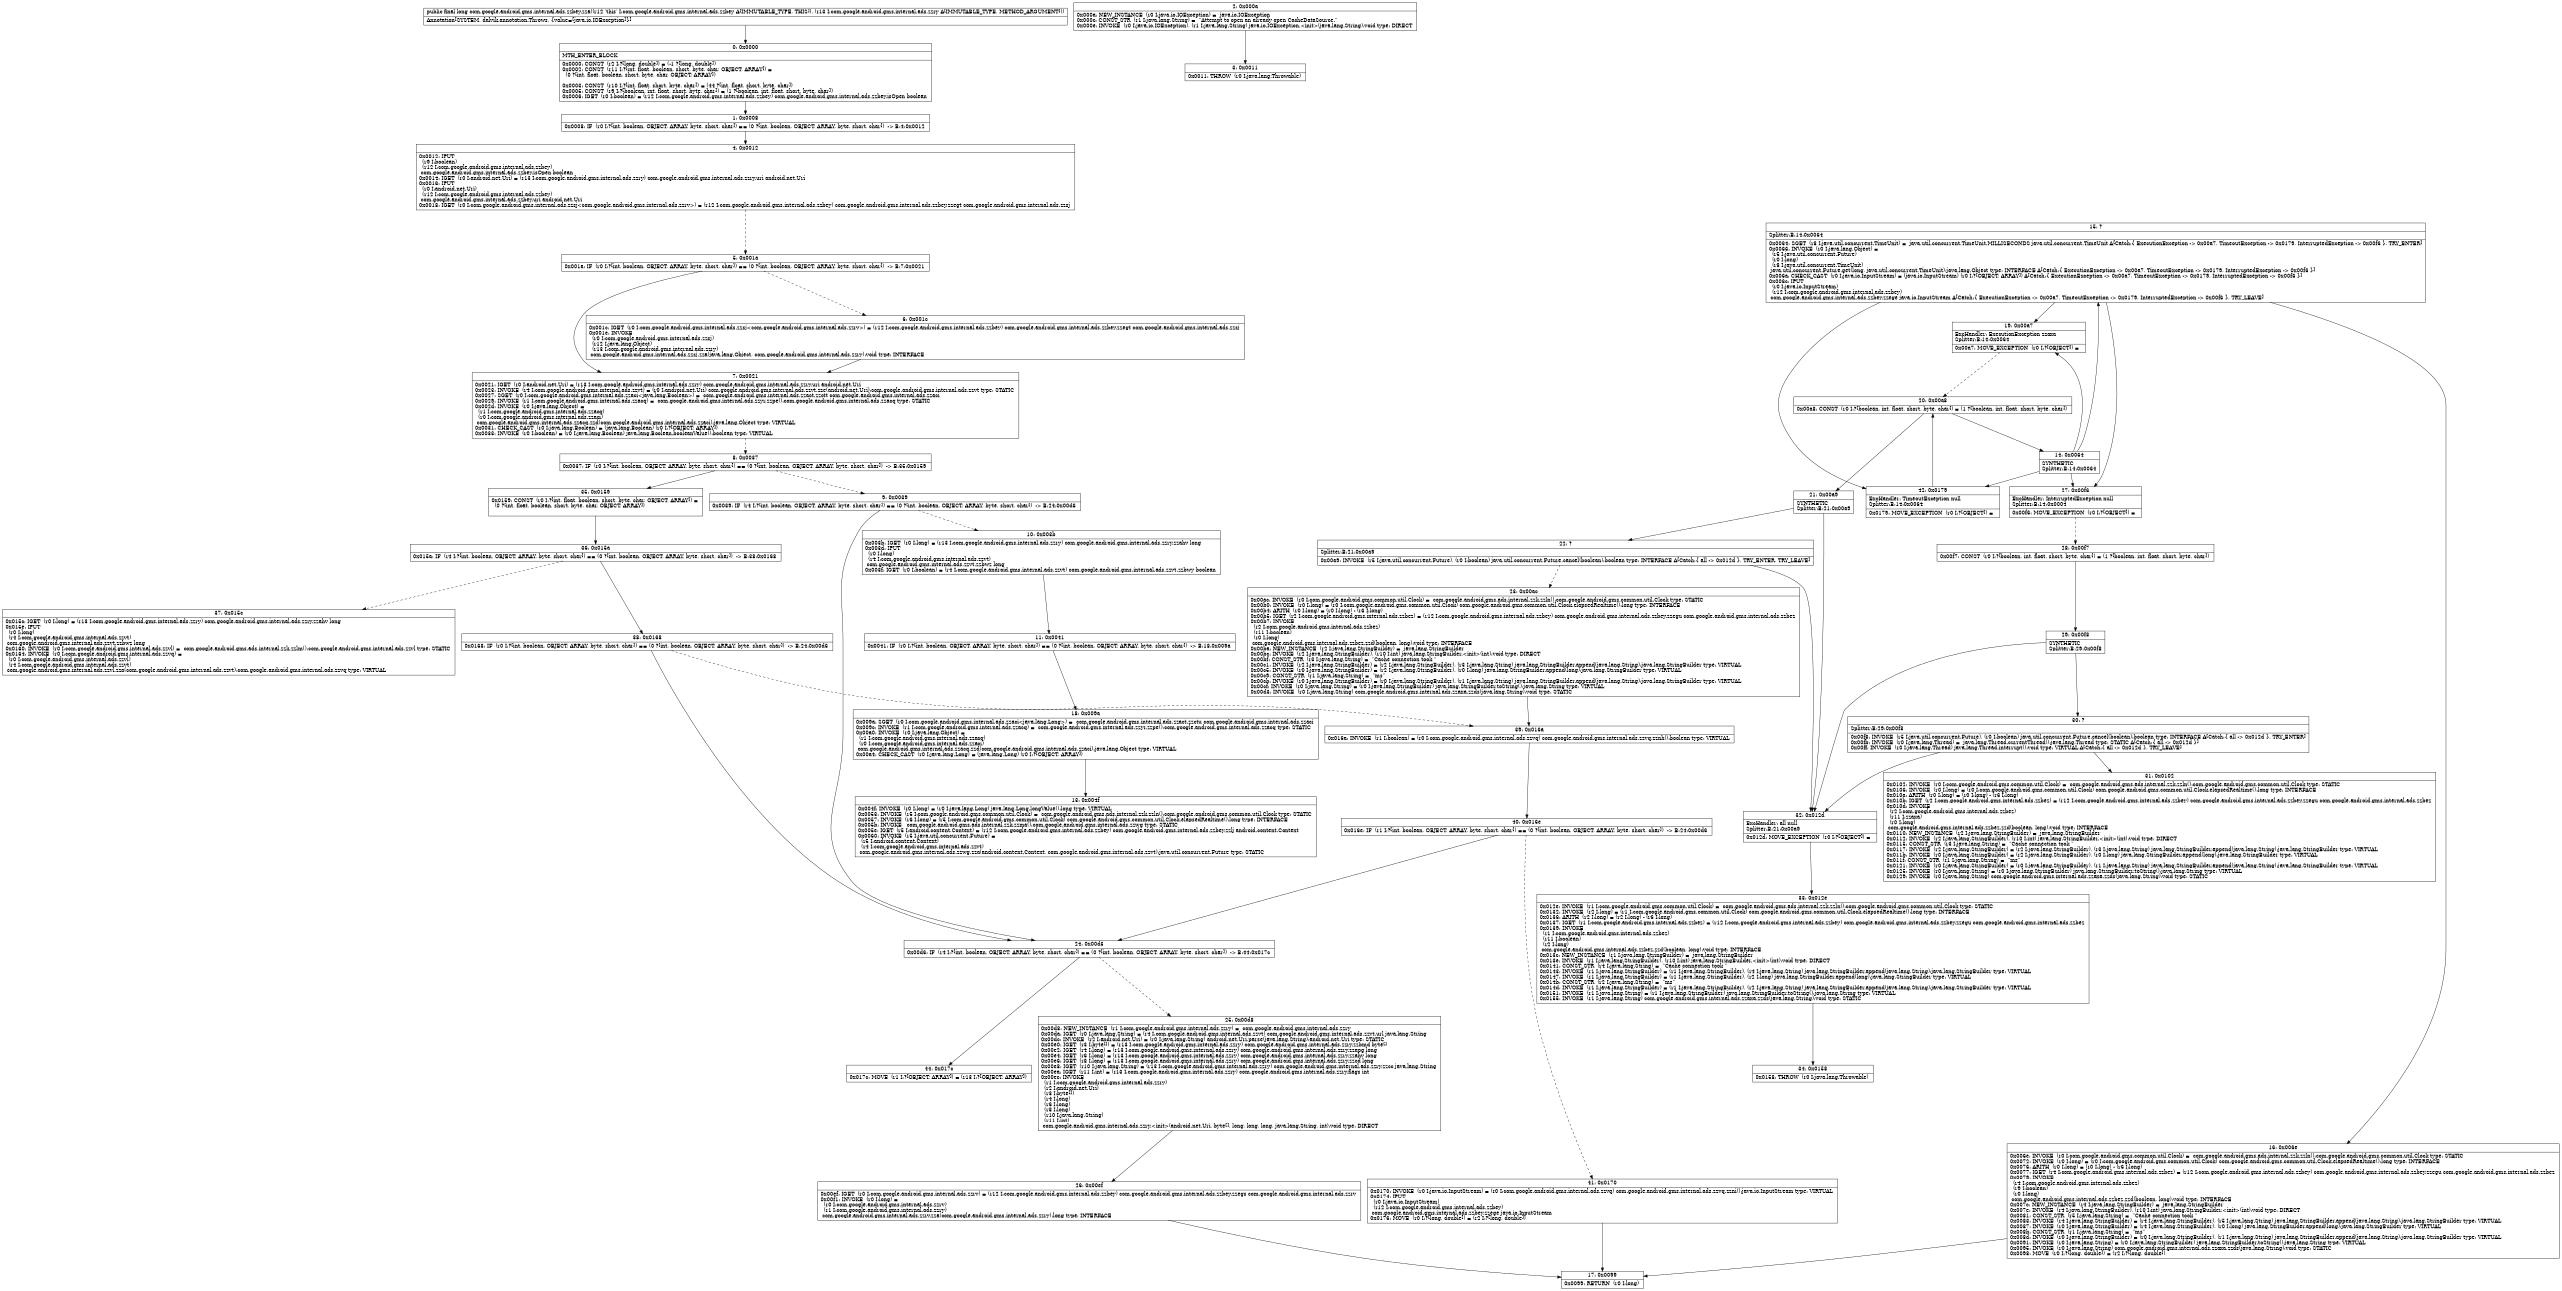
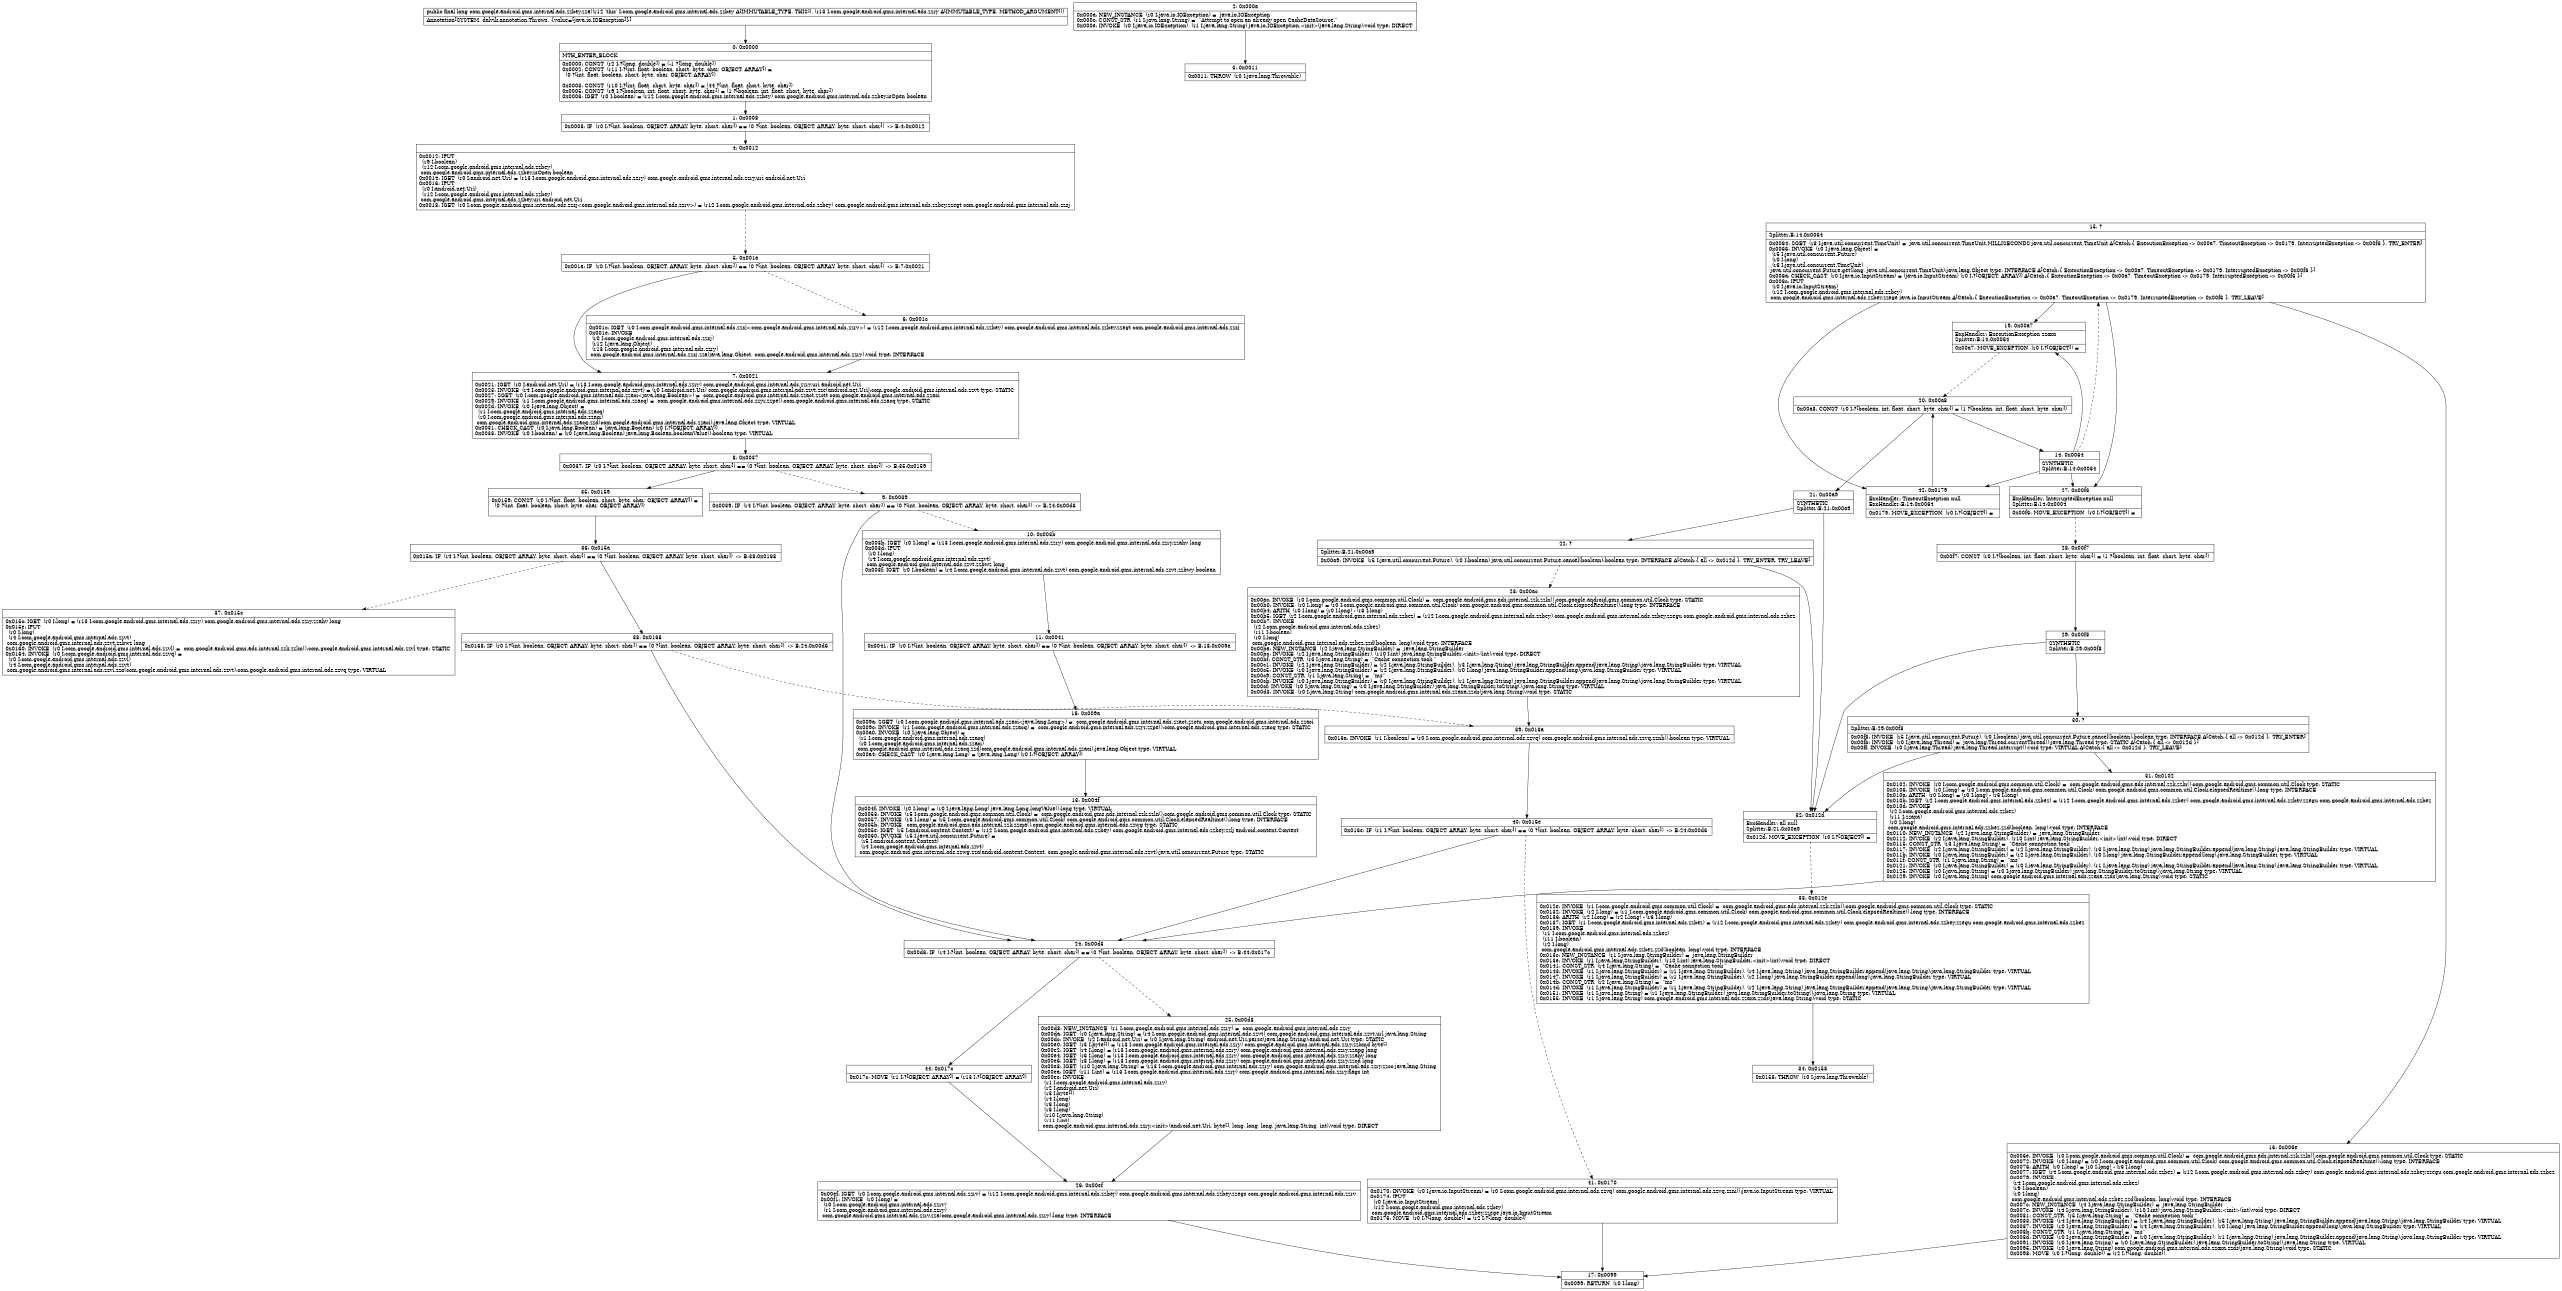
(2095, 380) -> (2095, 380)
(746, 444) -> (746, 444)
(1896, 504) -> (1901, 504)
(1811, 866) -> (1811, 866)
none -> (1514, 896)
none -> (1006, 1131)
